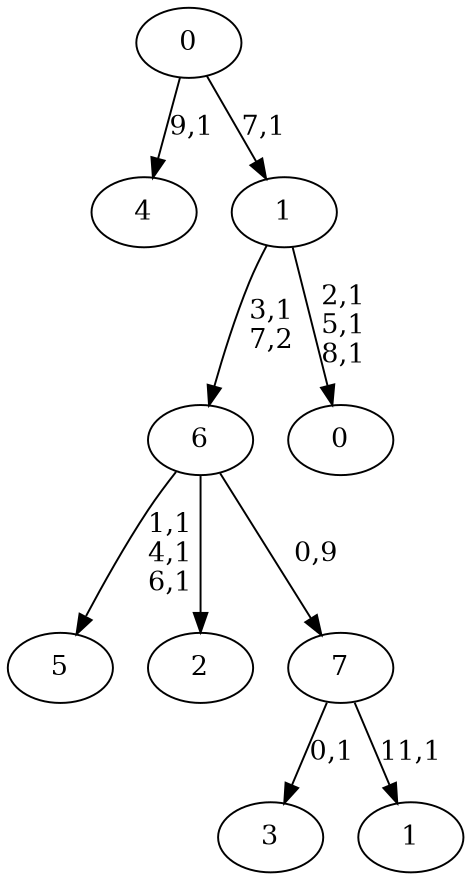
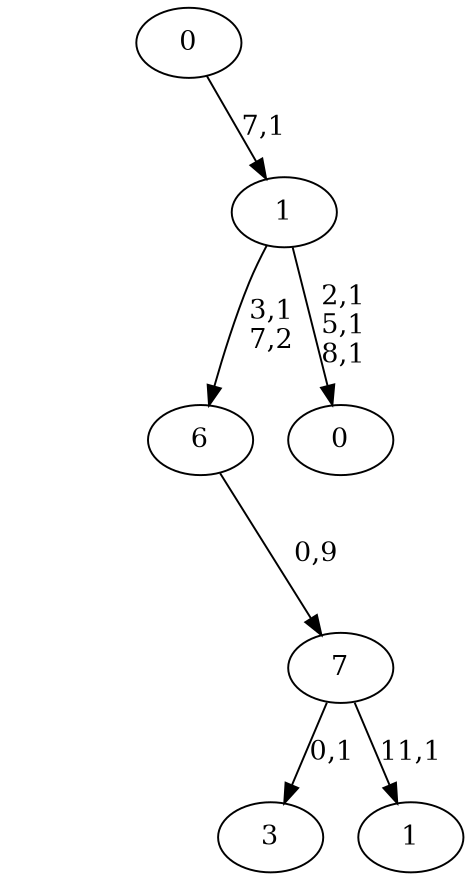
(144, 212) -> none
(60, 668) -> none
(201, 668) -> none
